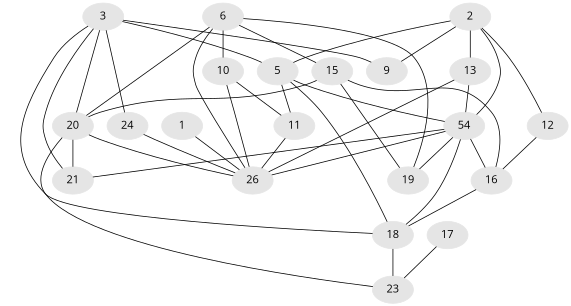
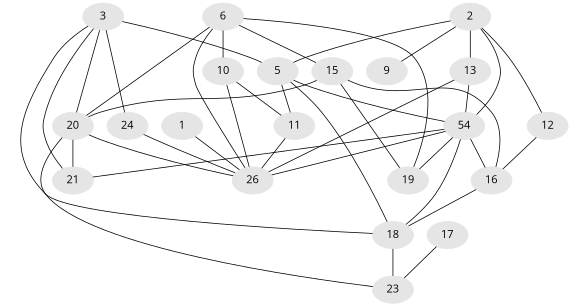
(248, 38) -> none
